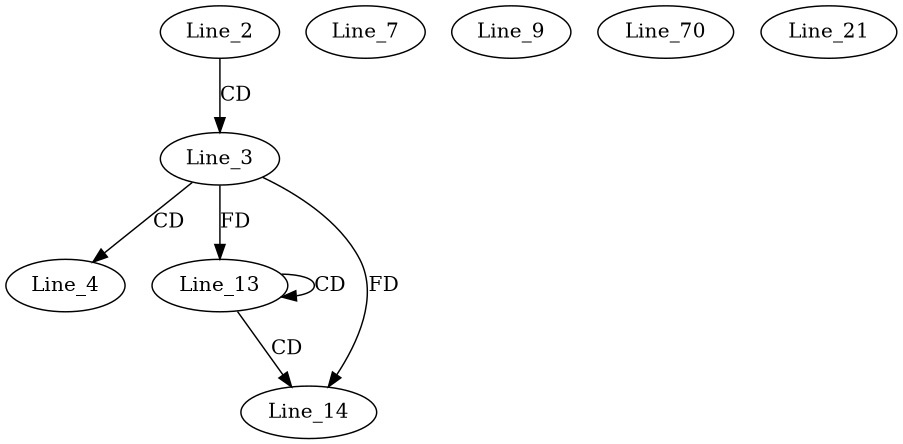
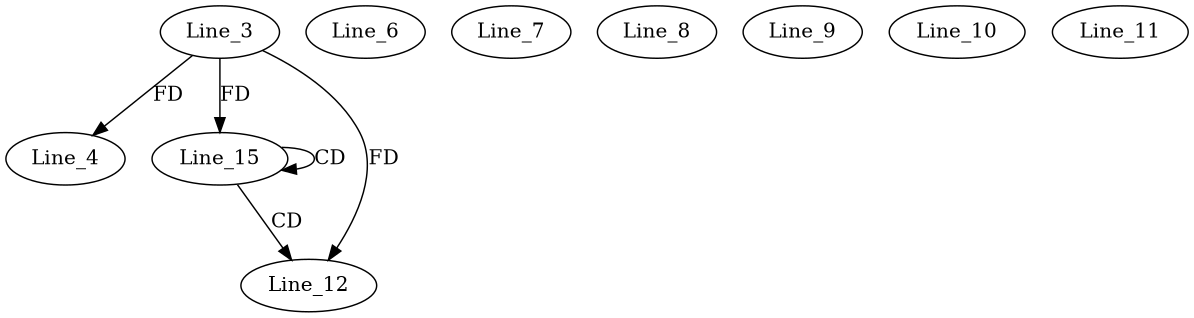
(220, 32) -> none
none -> (366, 32)
none -> (657, 32)
(666, 32) -> (957, 32)
(829, 32) -> (1120, 32)
(169, 222) -> (169, 95)
(220, 286) -> (220, 159)
(309, 412) -> (309, 286)
